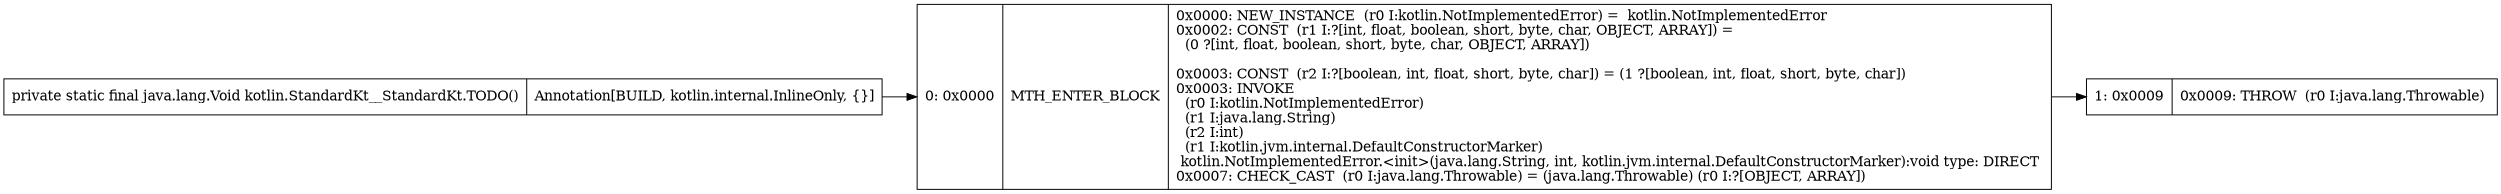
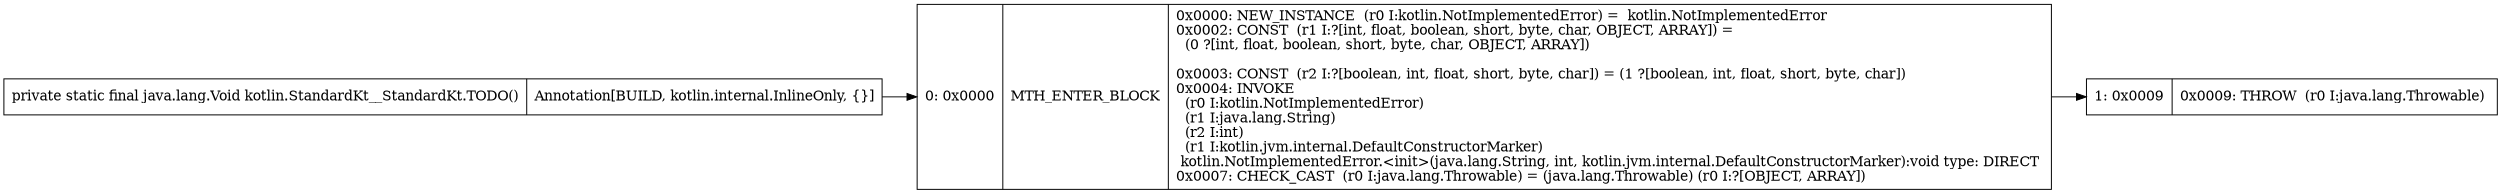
(1240, 89) -> (1240, 89)
